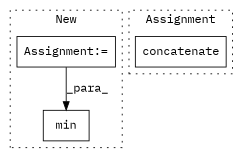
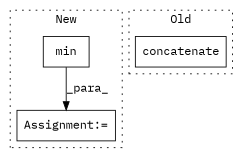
(181, 20) -> (181, 20)
(66, 84) -> (66, 84)
